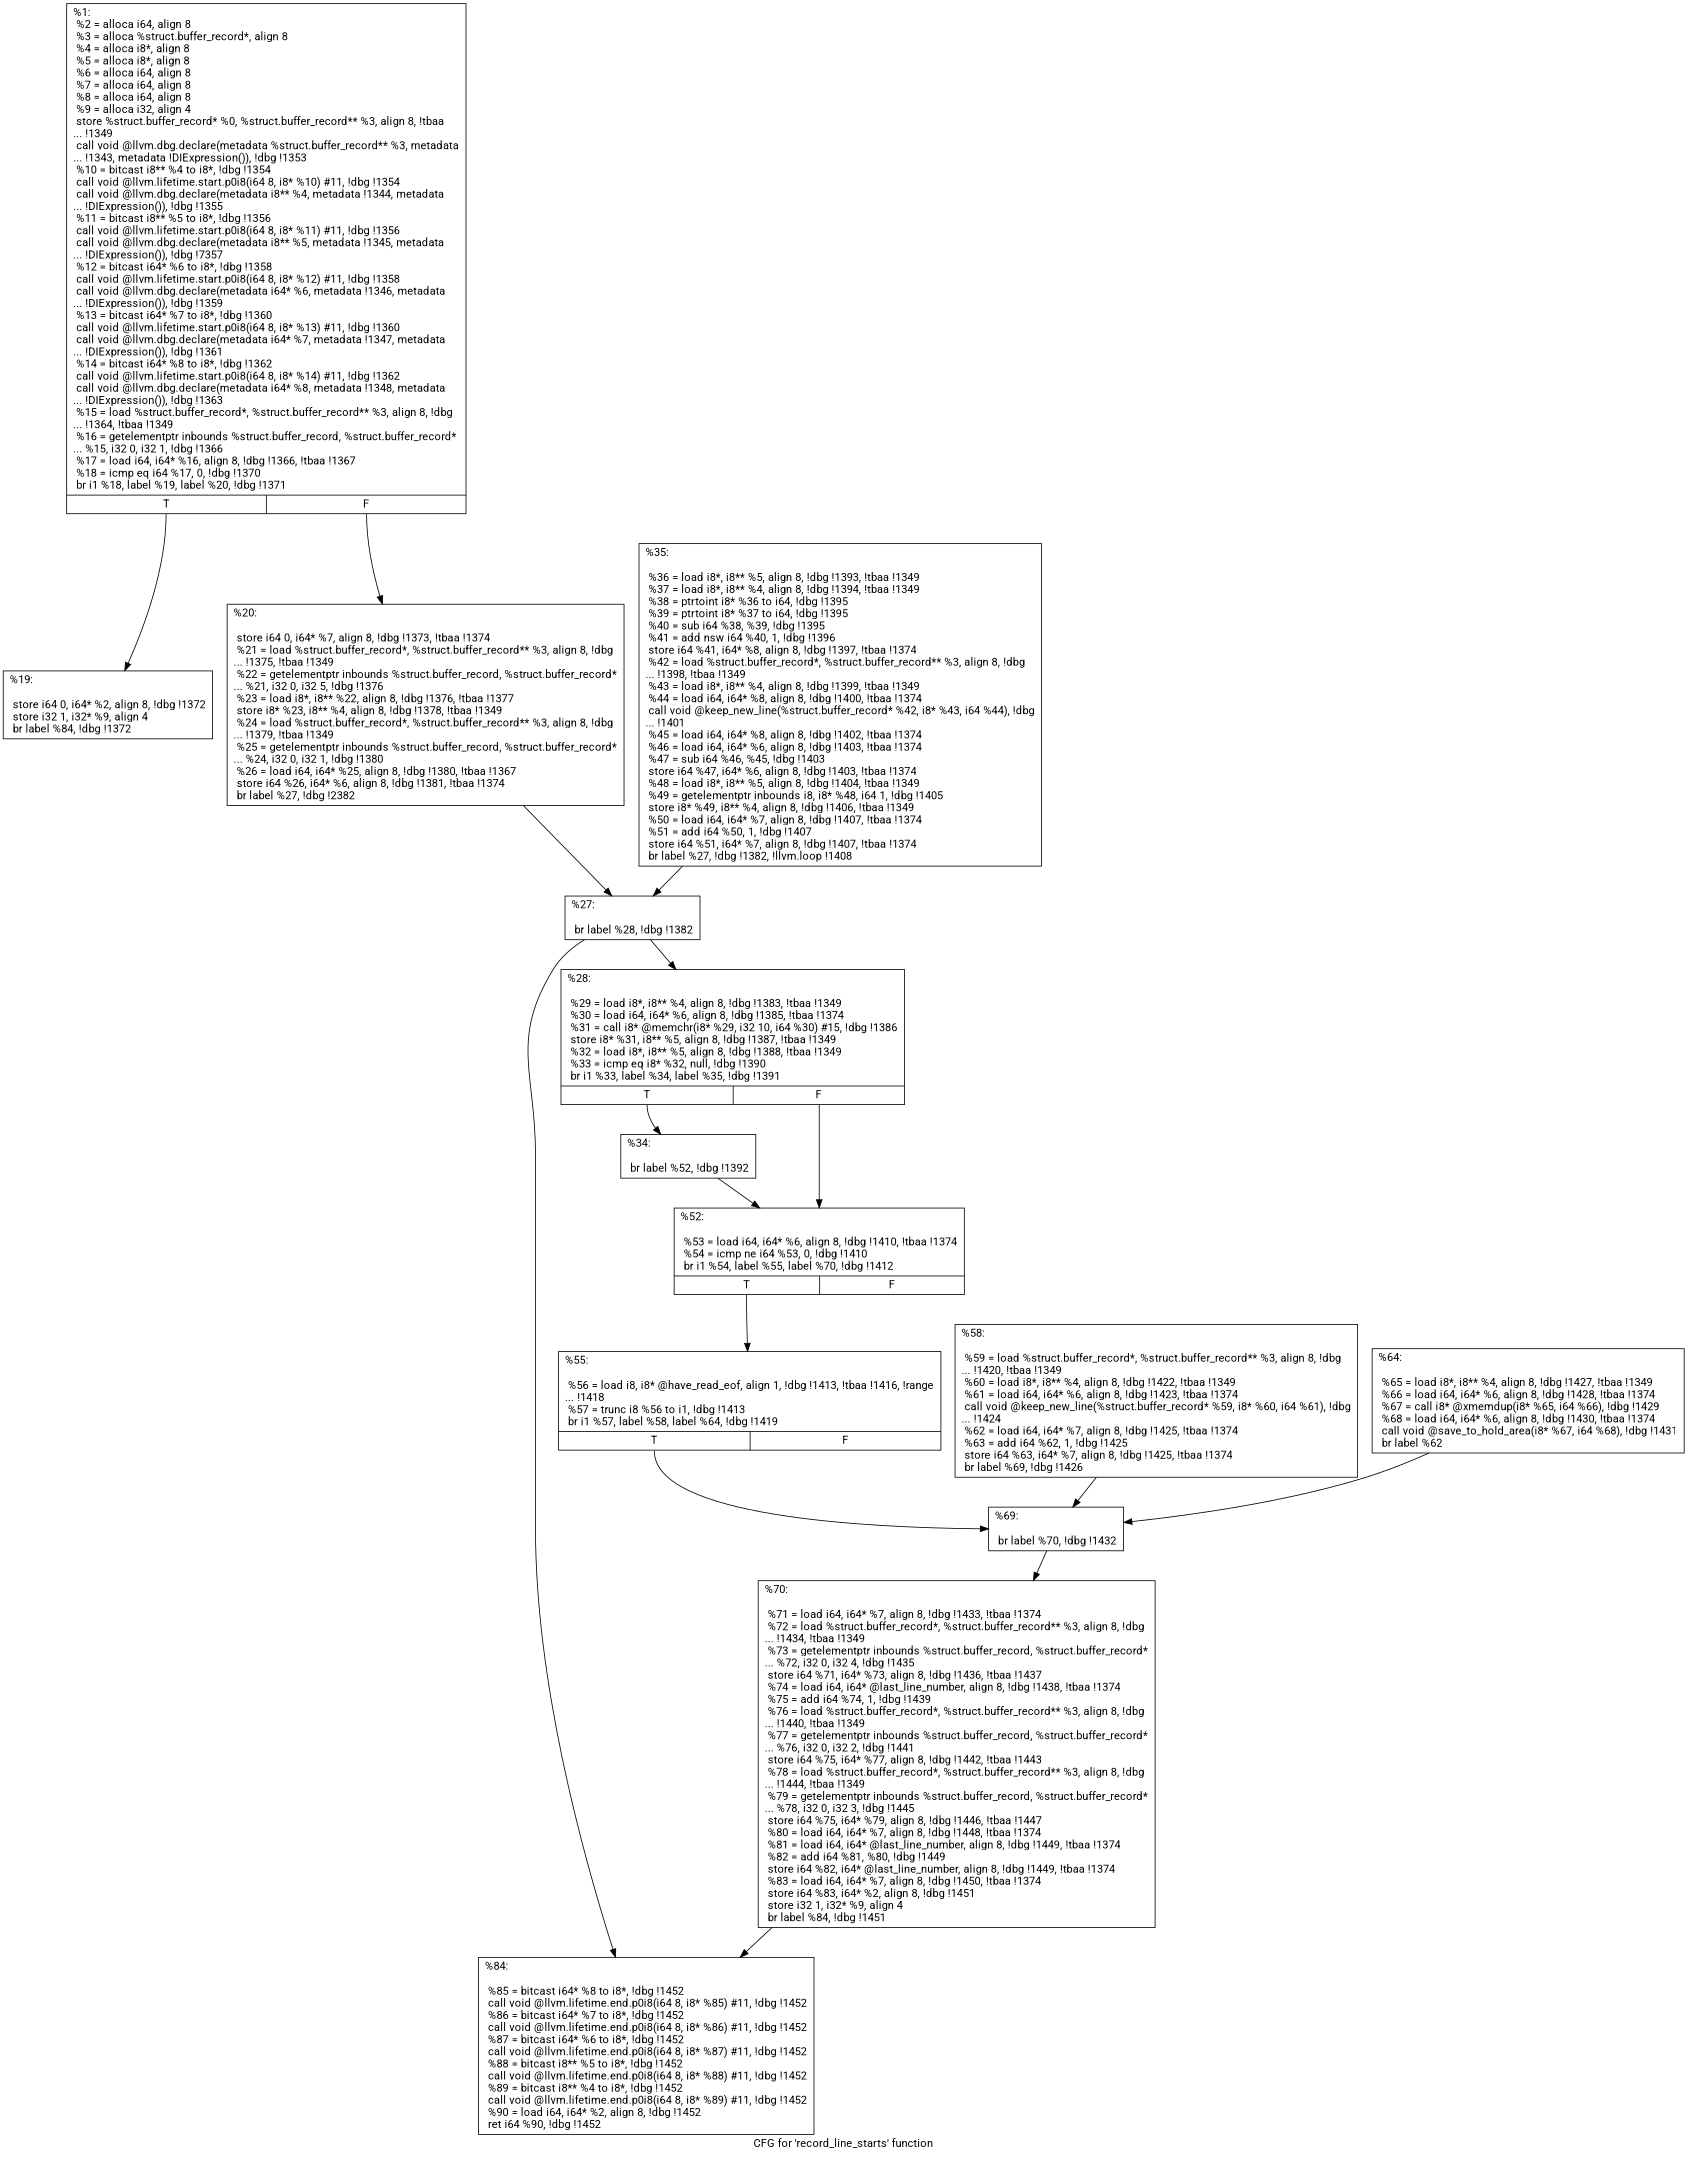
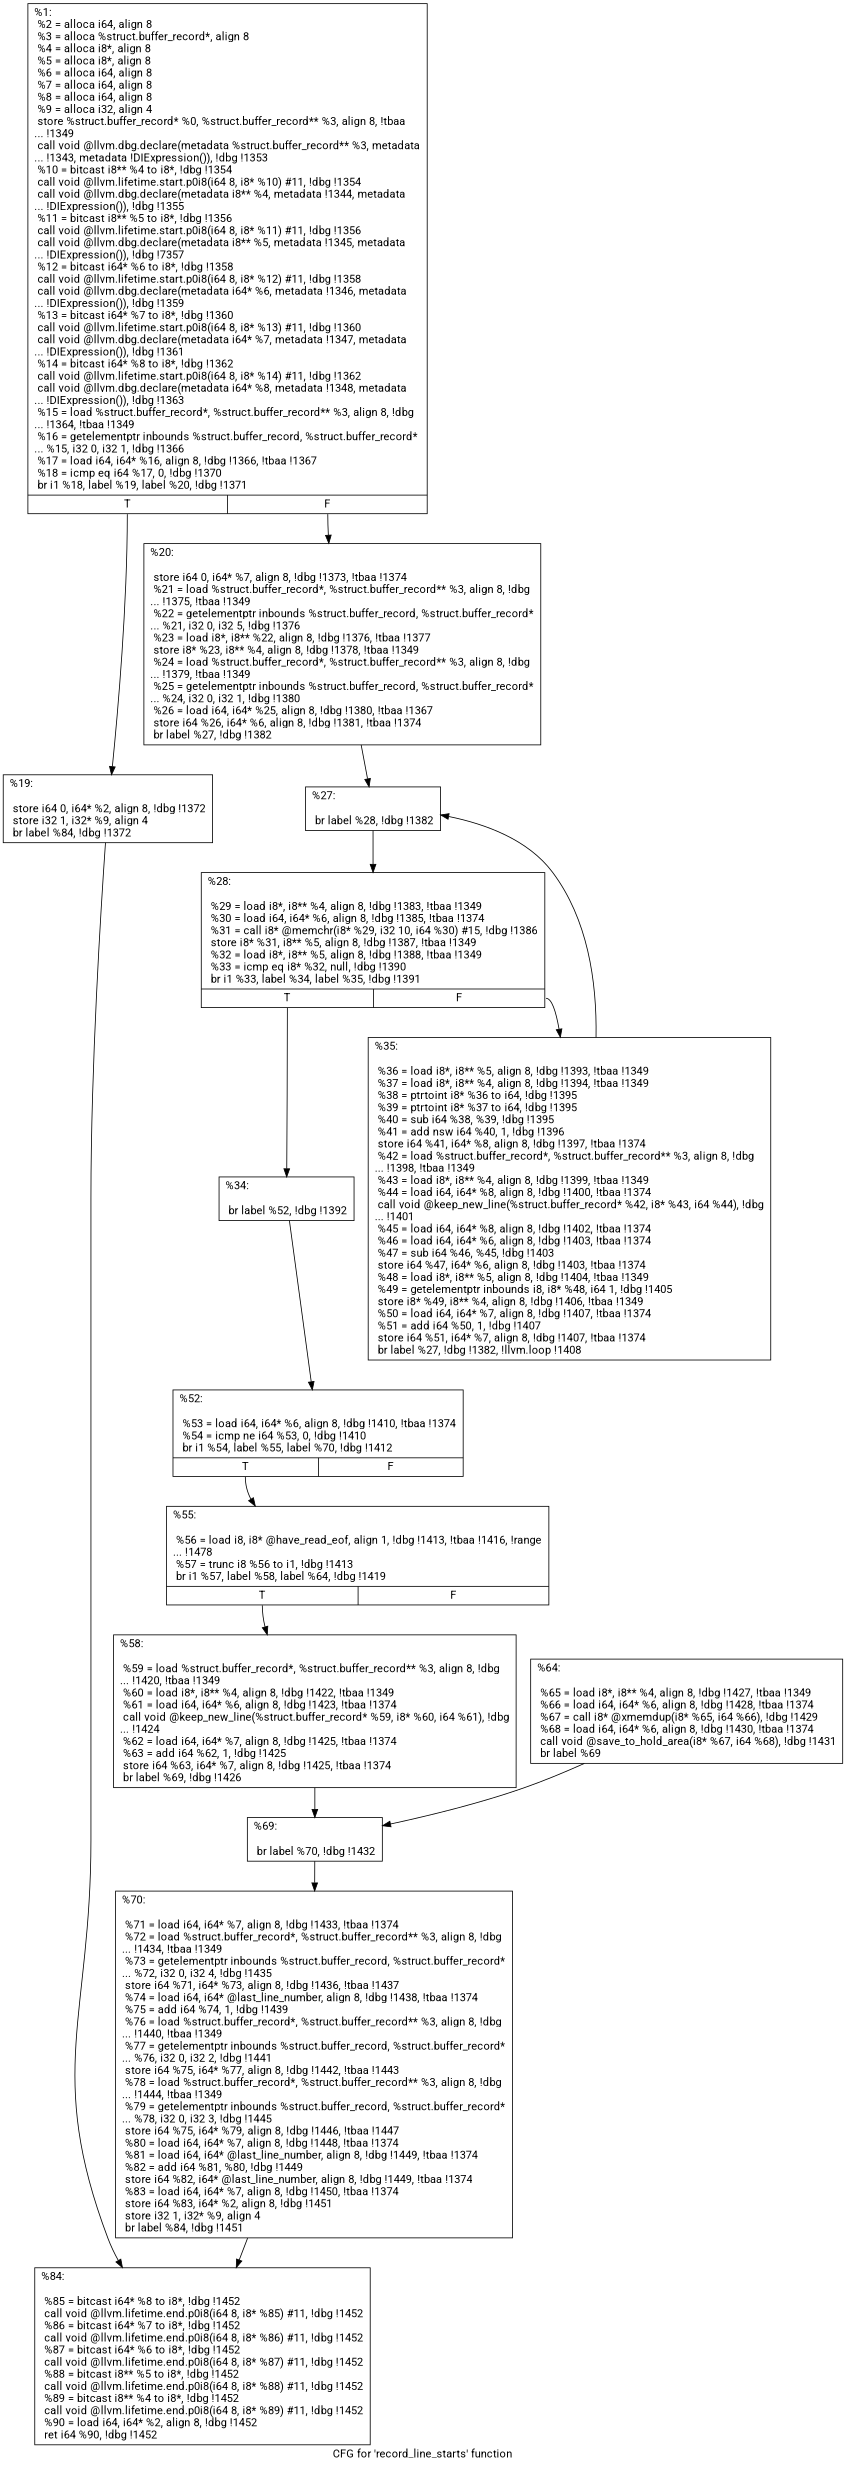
(295, 796) -> (211, 735)
(819, 1152) -> (555, 1012)
(585, 1398) -> (193, 1552)
(536, 1439) -> (91, 1555)
(1411, 1443) -> (569, 1754)
(806, 1518) -> (263, 1616)
